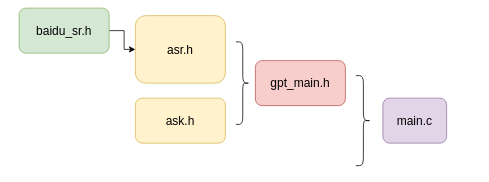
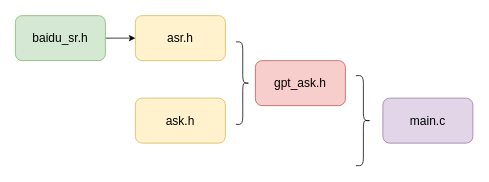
(64, 30) -> (60, 38)
(180, 49) -> (180, 38)
(300, 83) -> (300, 83)
(415, 120) -> (428, 120)
